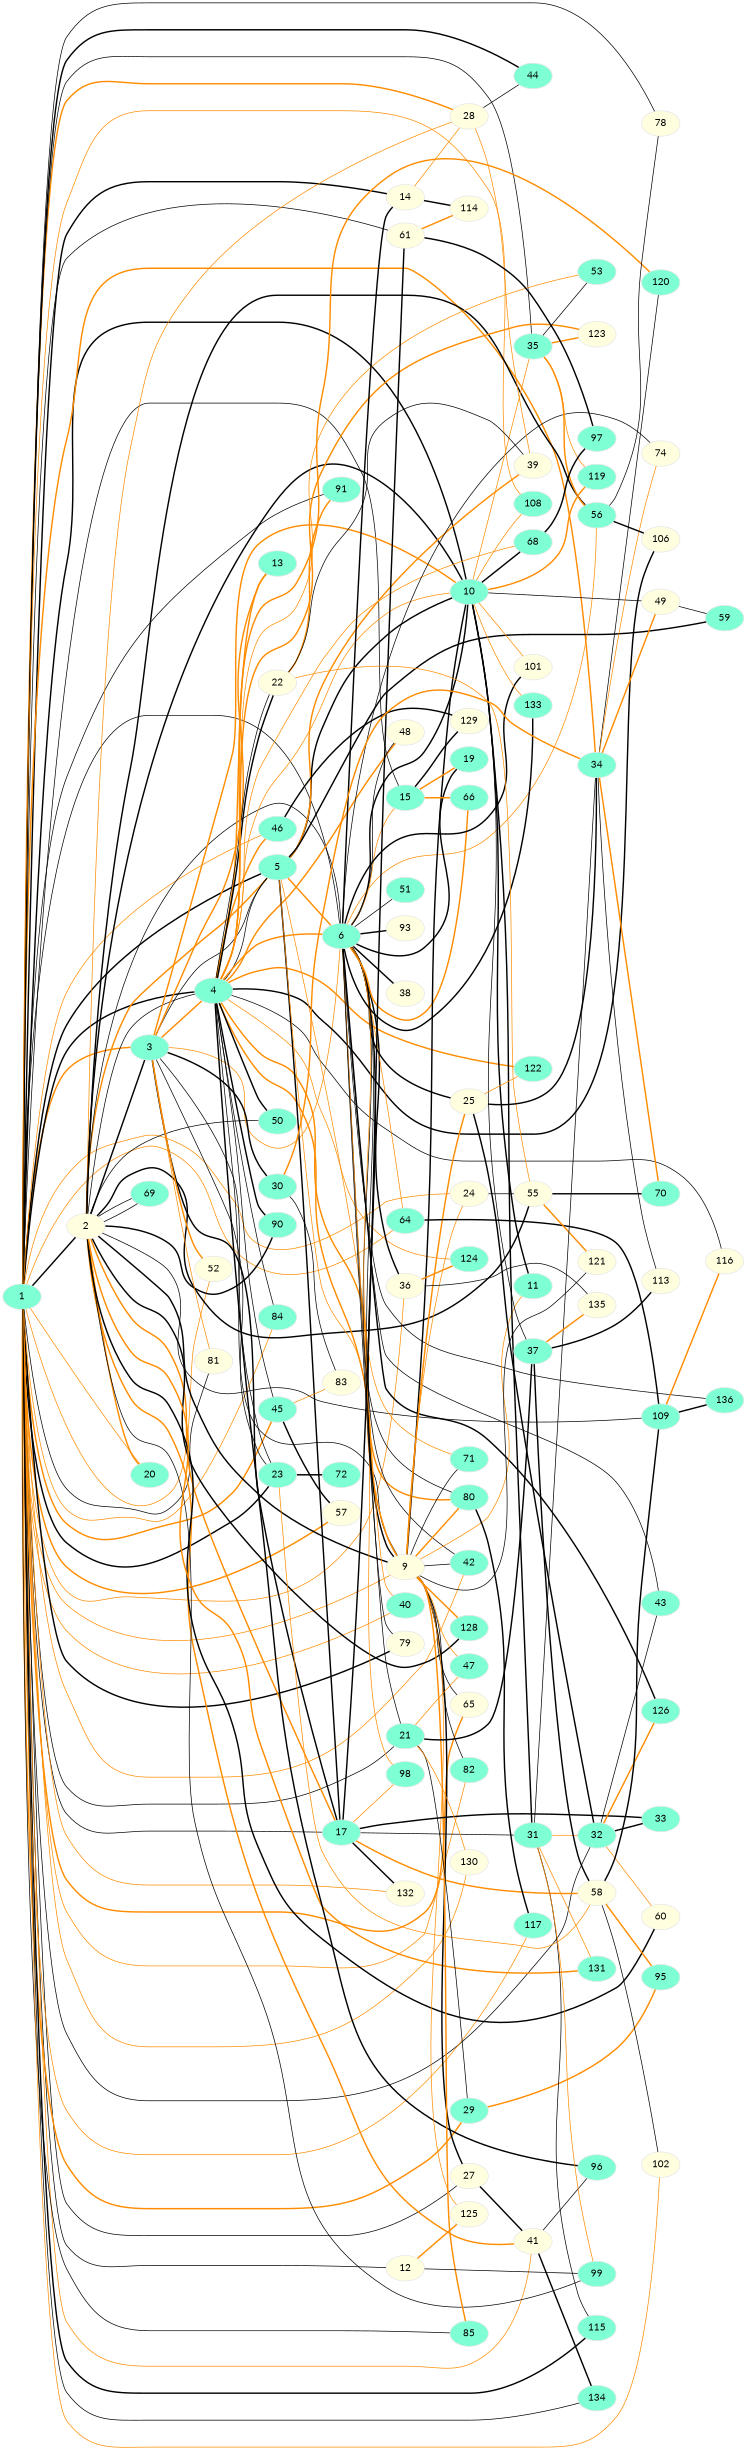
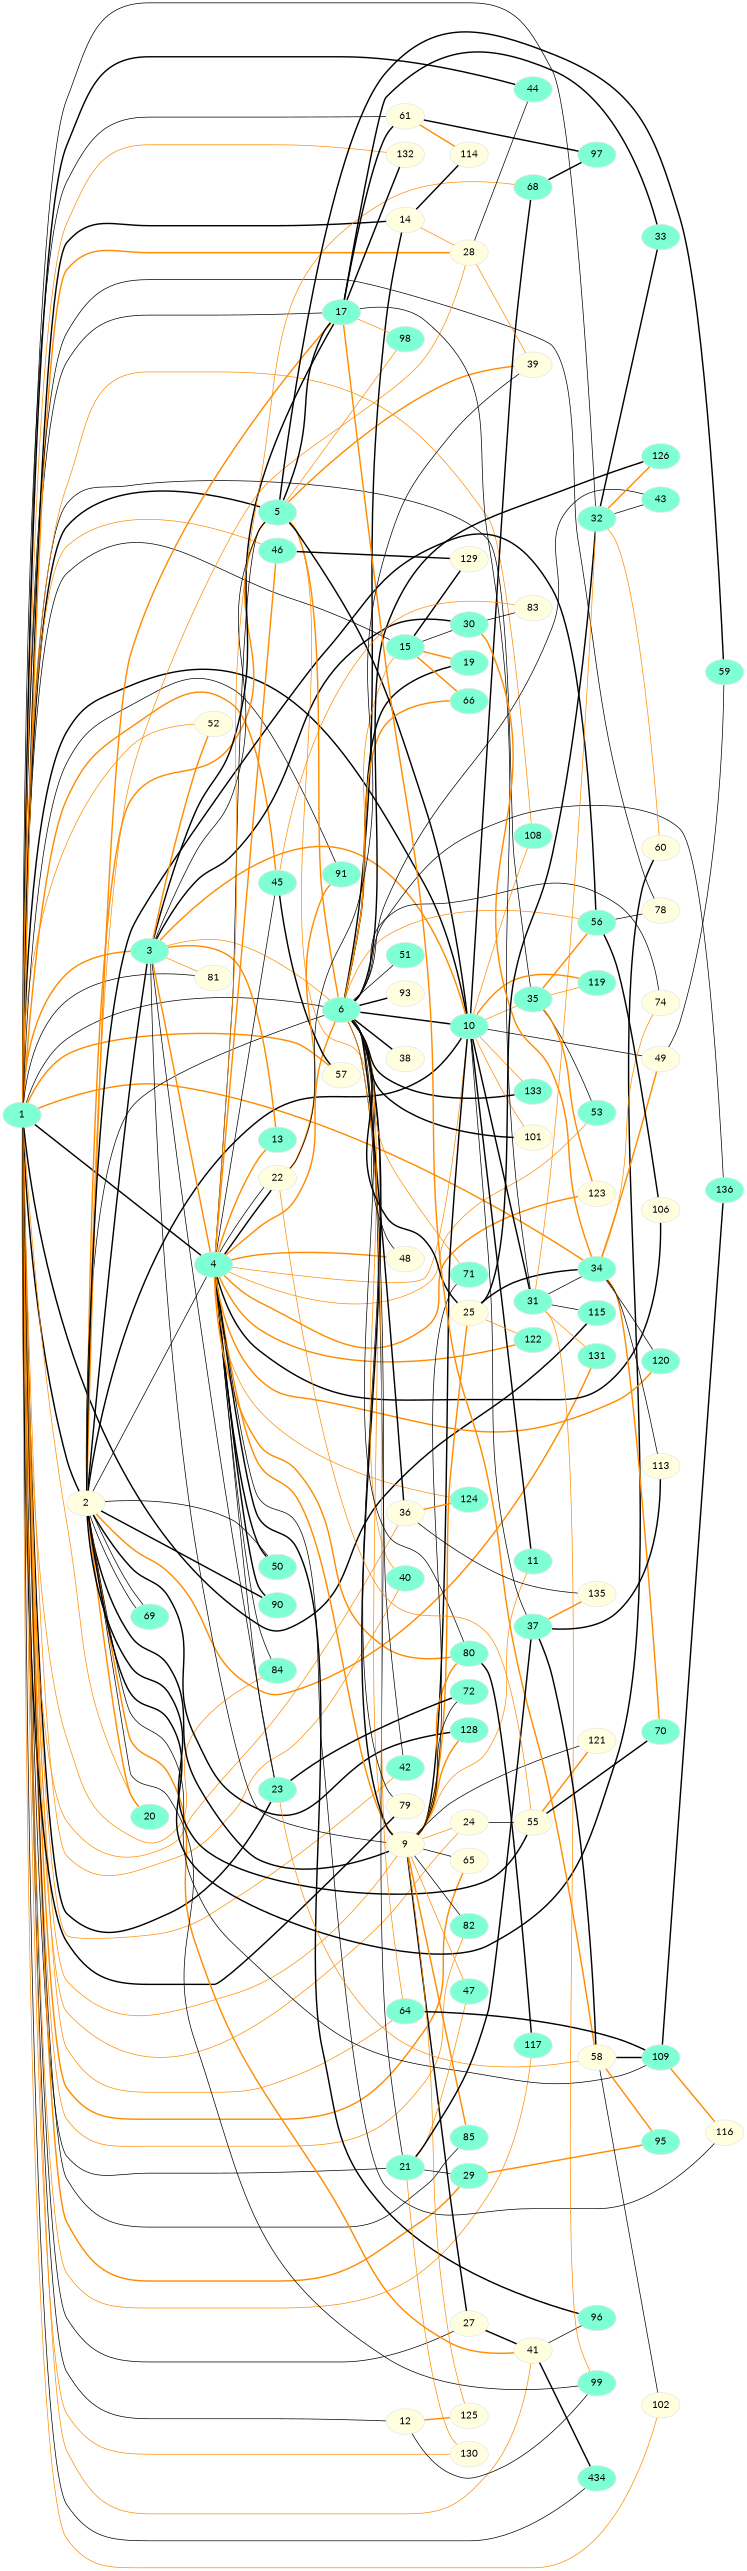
none -> (437, 636)
(437, 1565) -> (437, 1768)
(597, 2398) -> (597, 2478)
